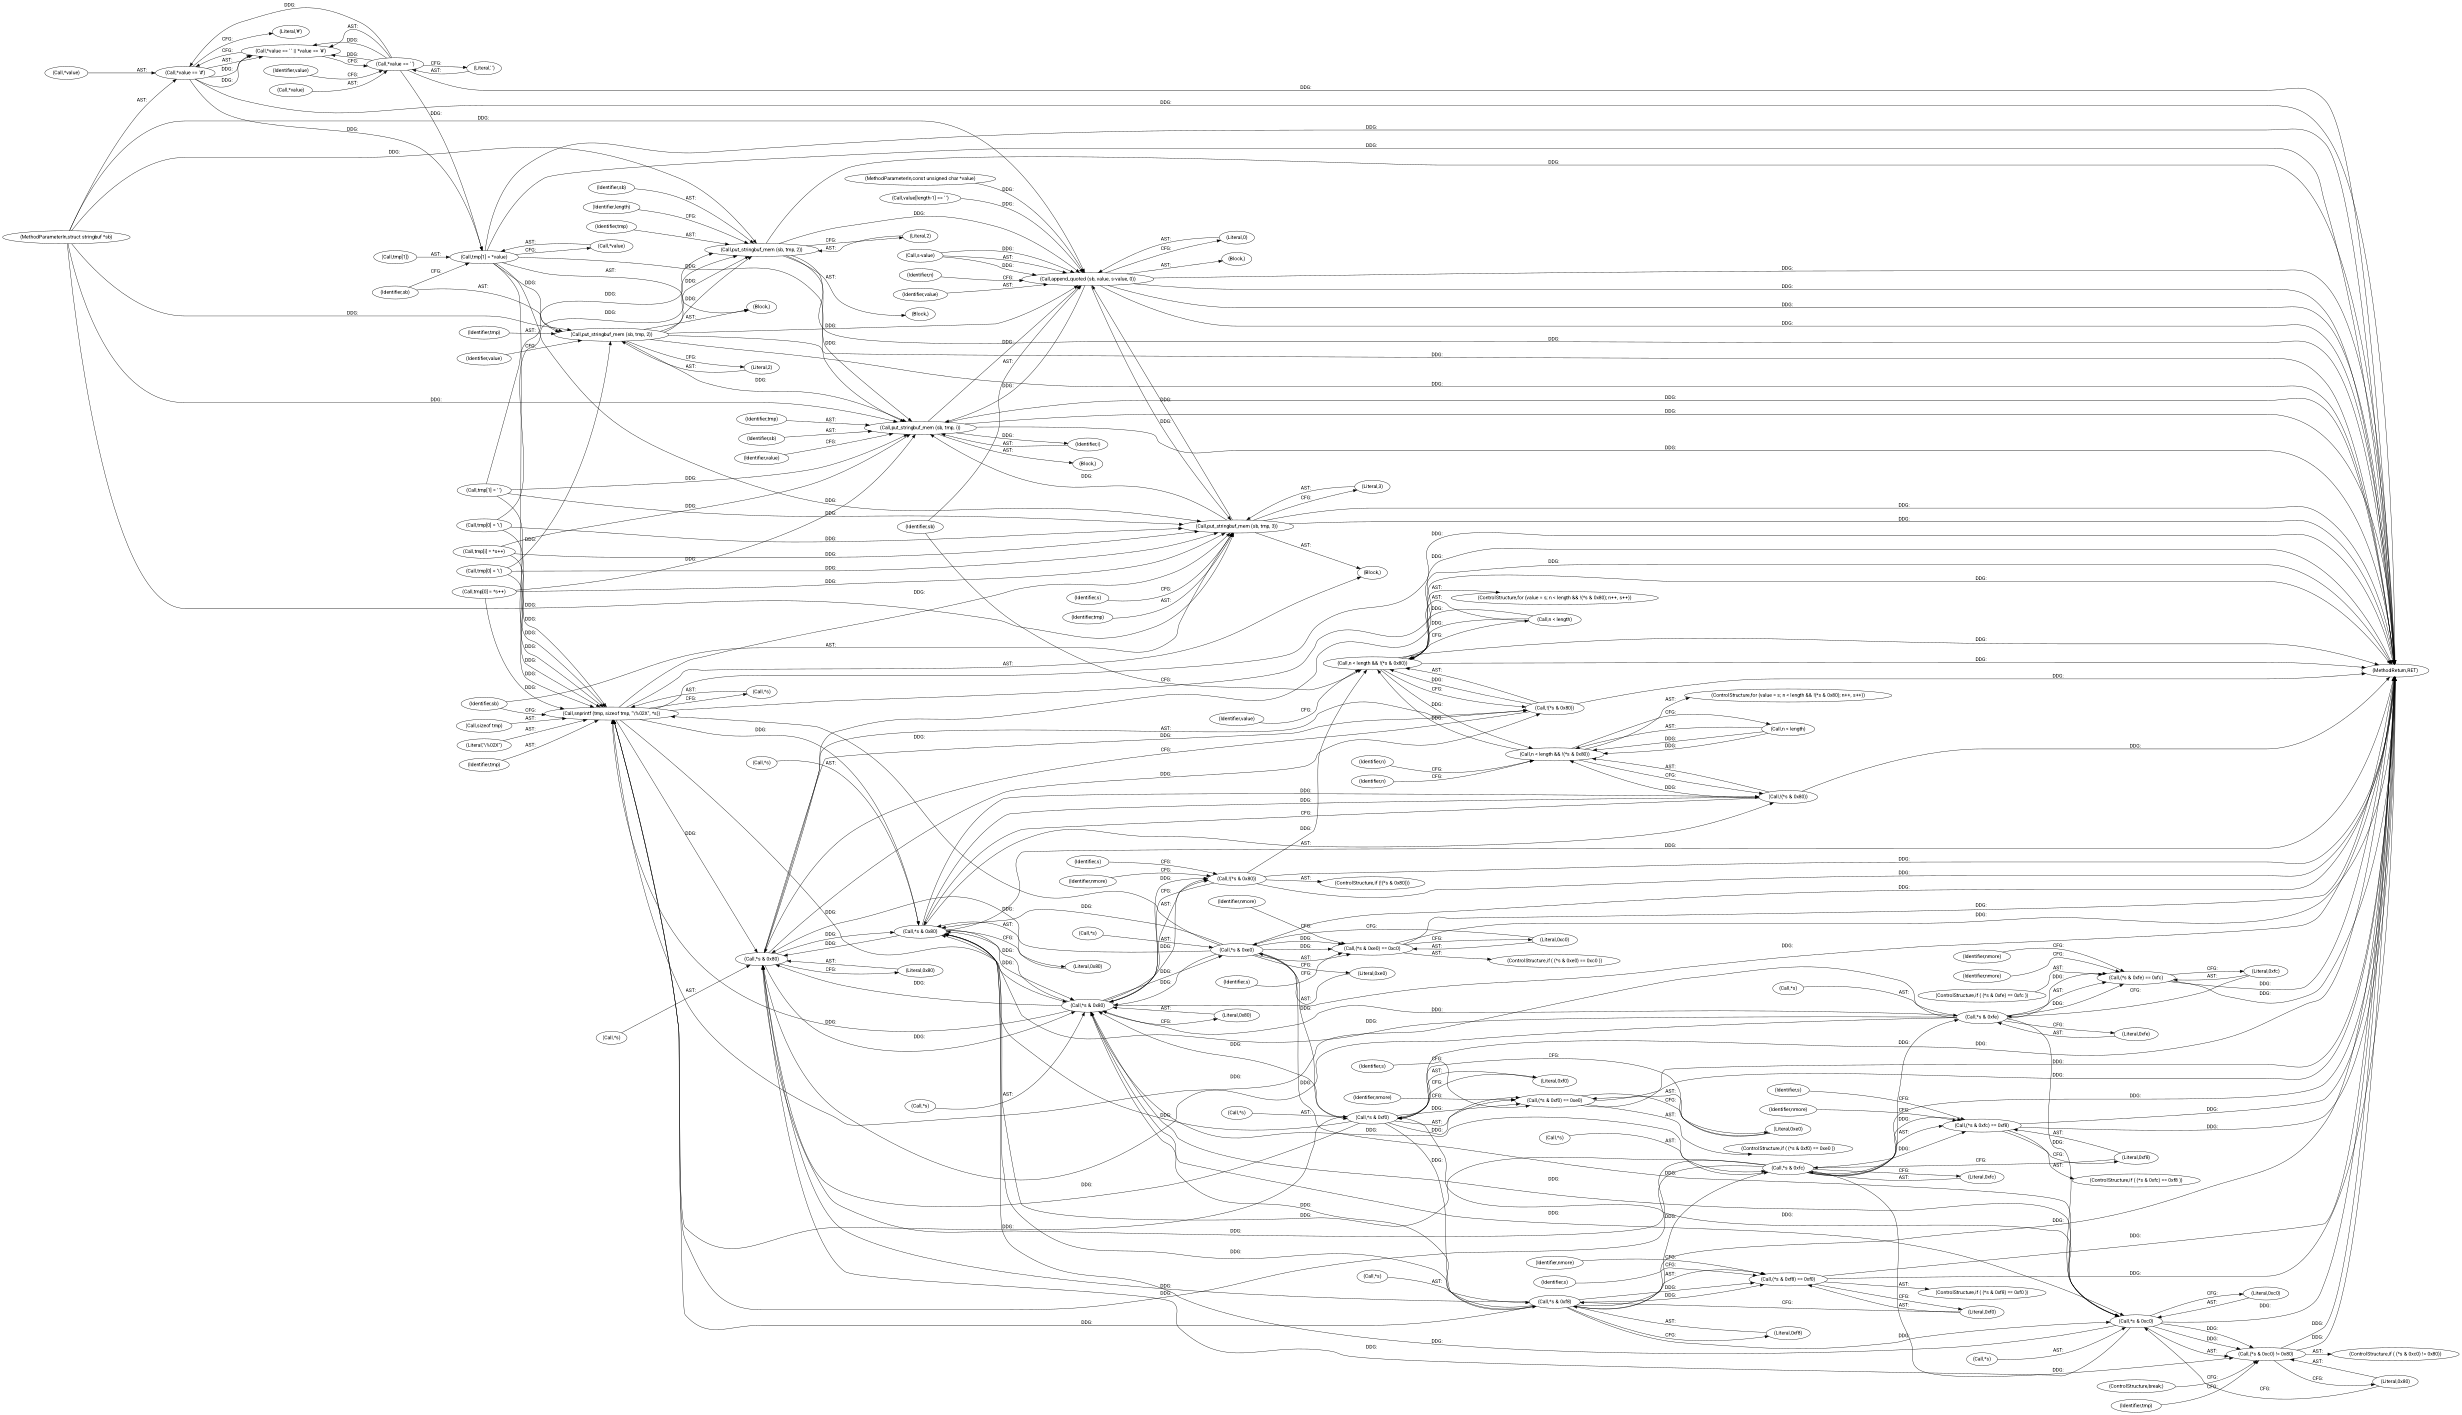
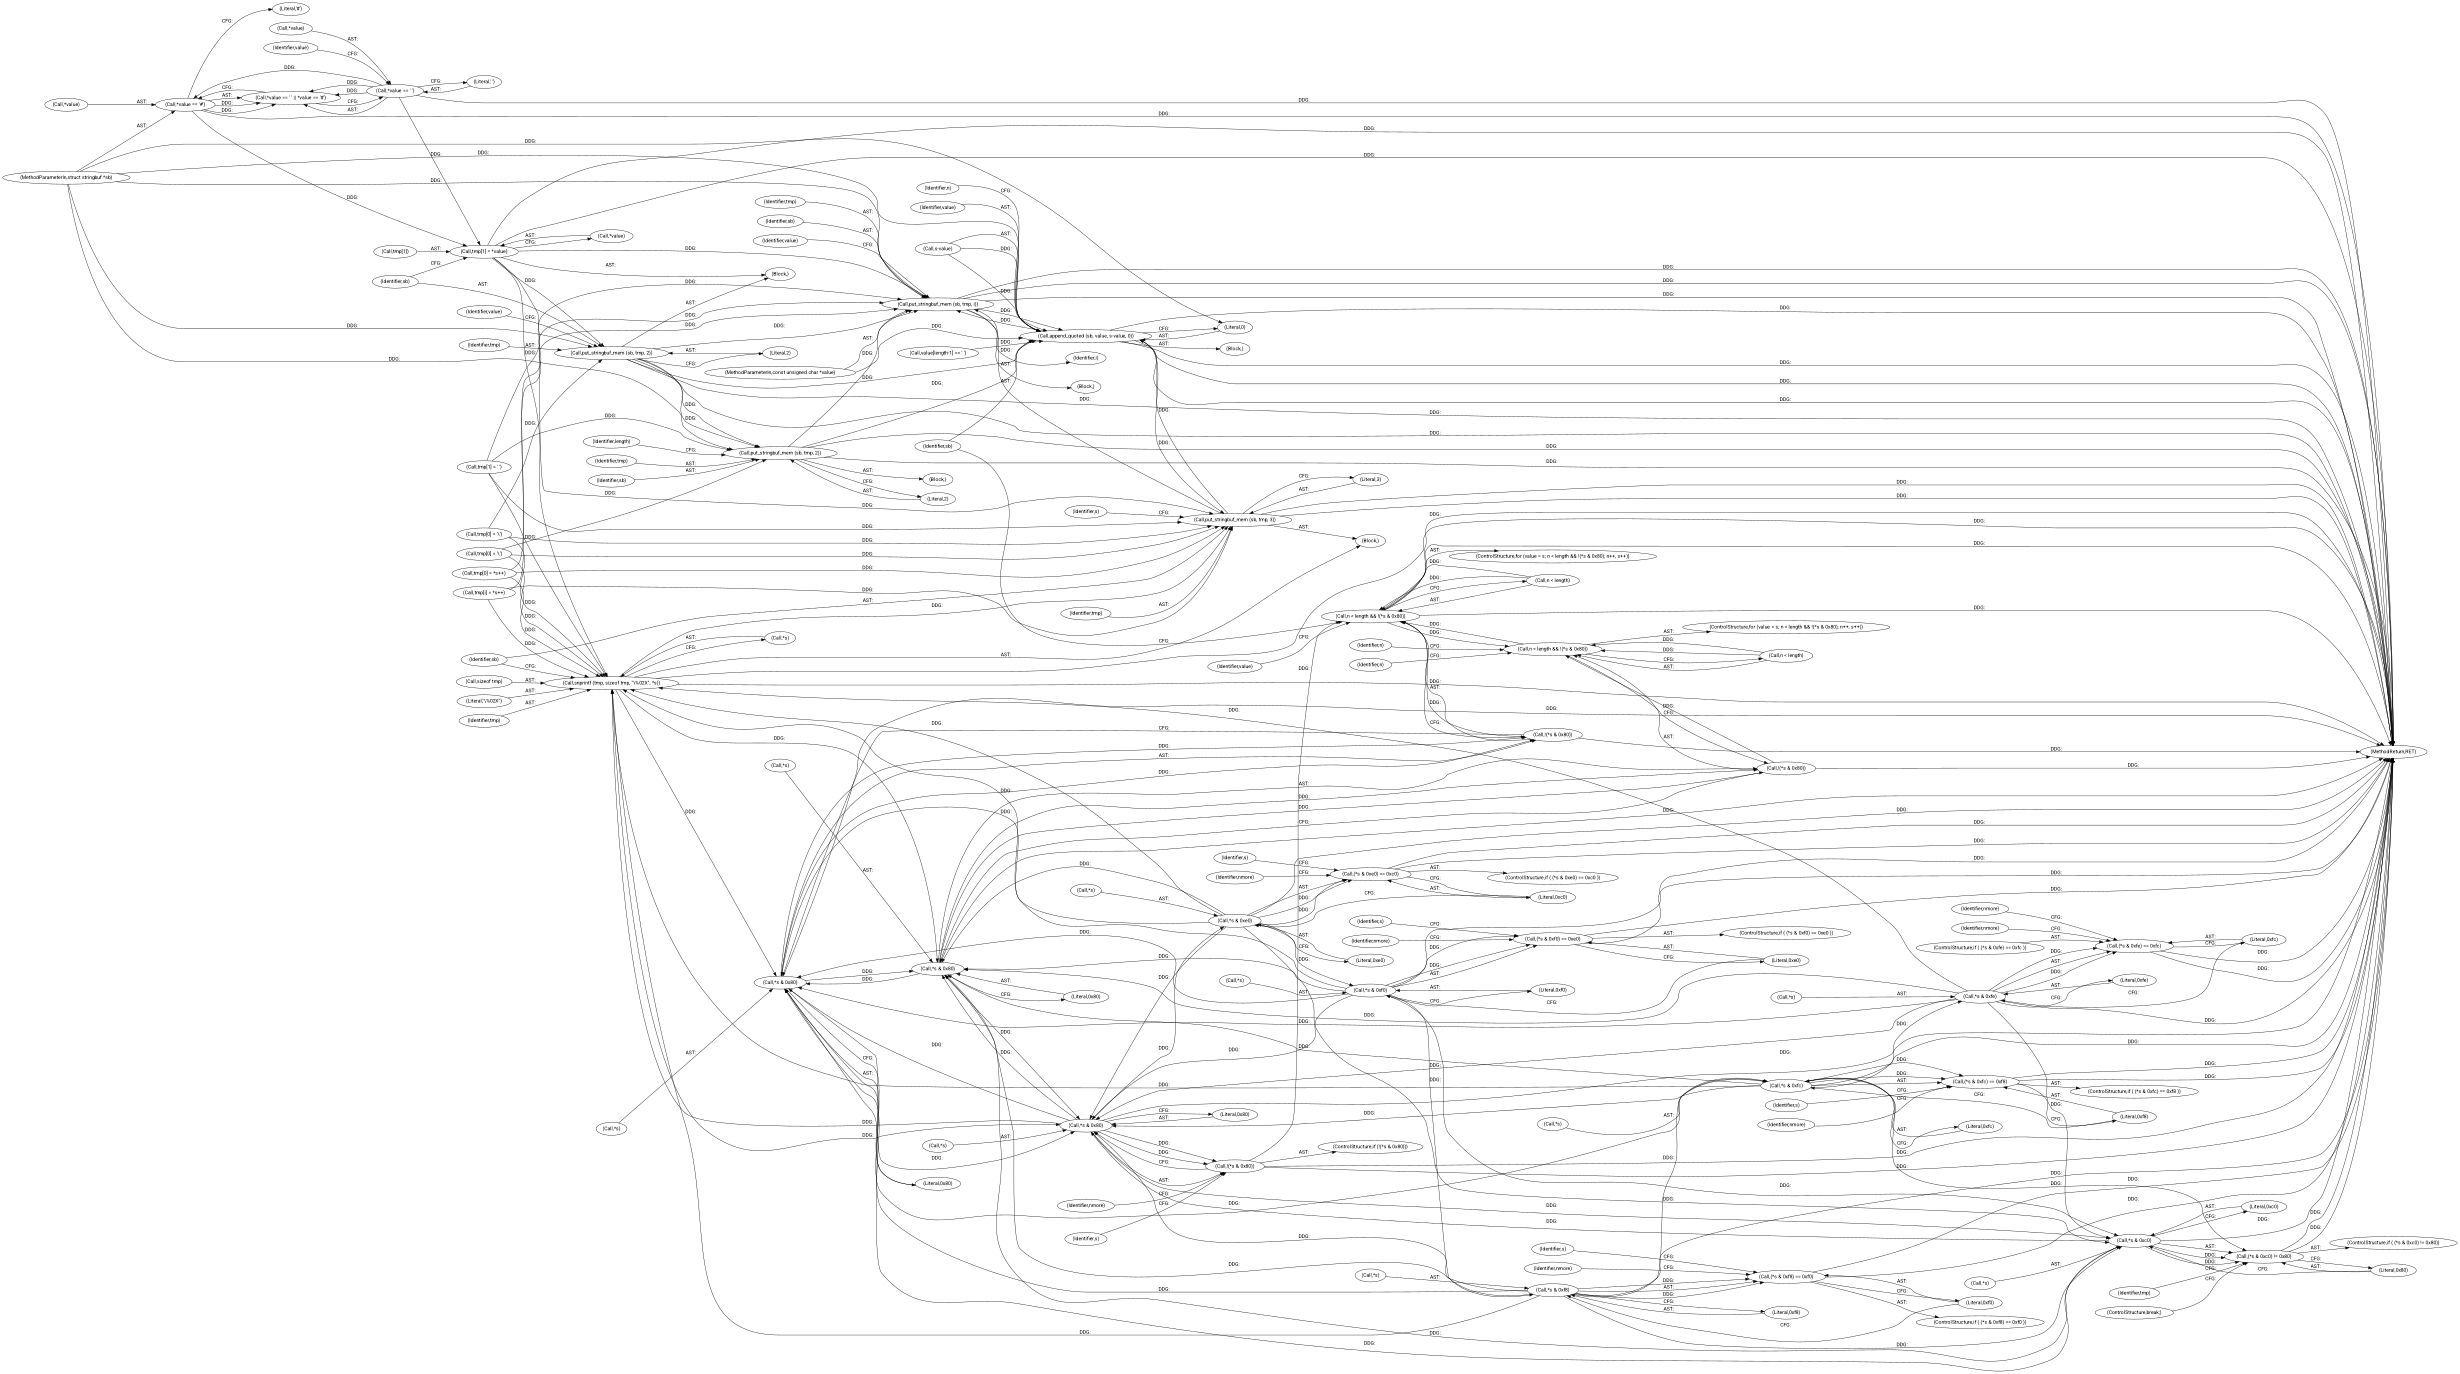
(1006, 447) -> (875, 342)
(535, 608) -> (672, 144)
none -> (2280, 1009)
